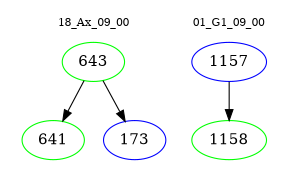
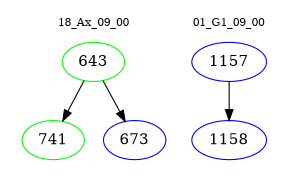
(53, 140) -> (53, 140)
(135, 140) -> (135, 140)
(229, 140) -> (229, 140)
